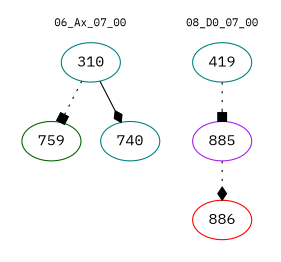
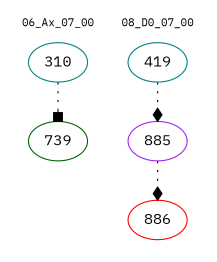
(222, 96) -> (158, 95)
(51, 141) -> (58, 141)
(130, 141) -> none
